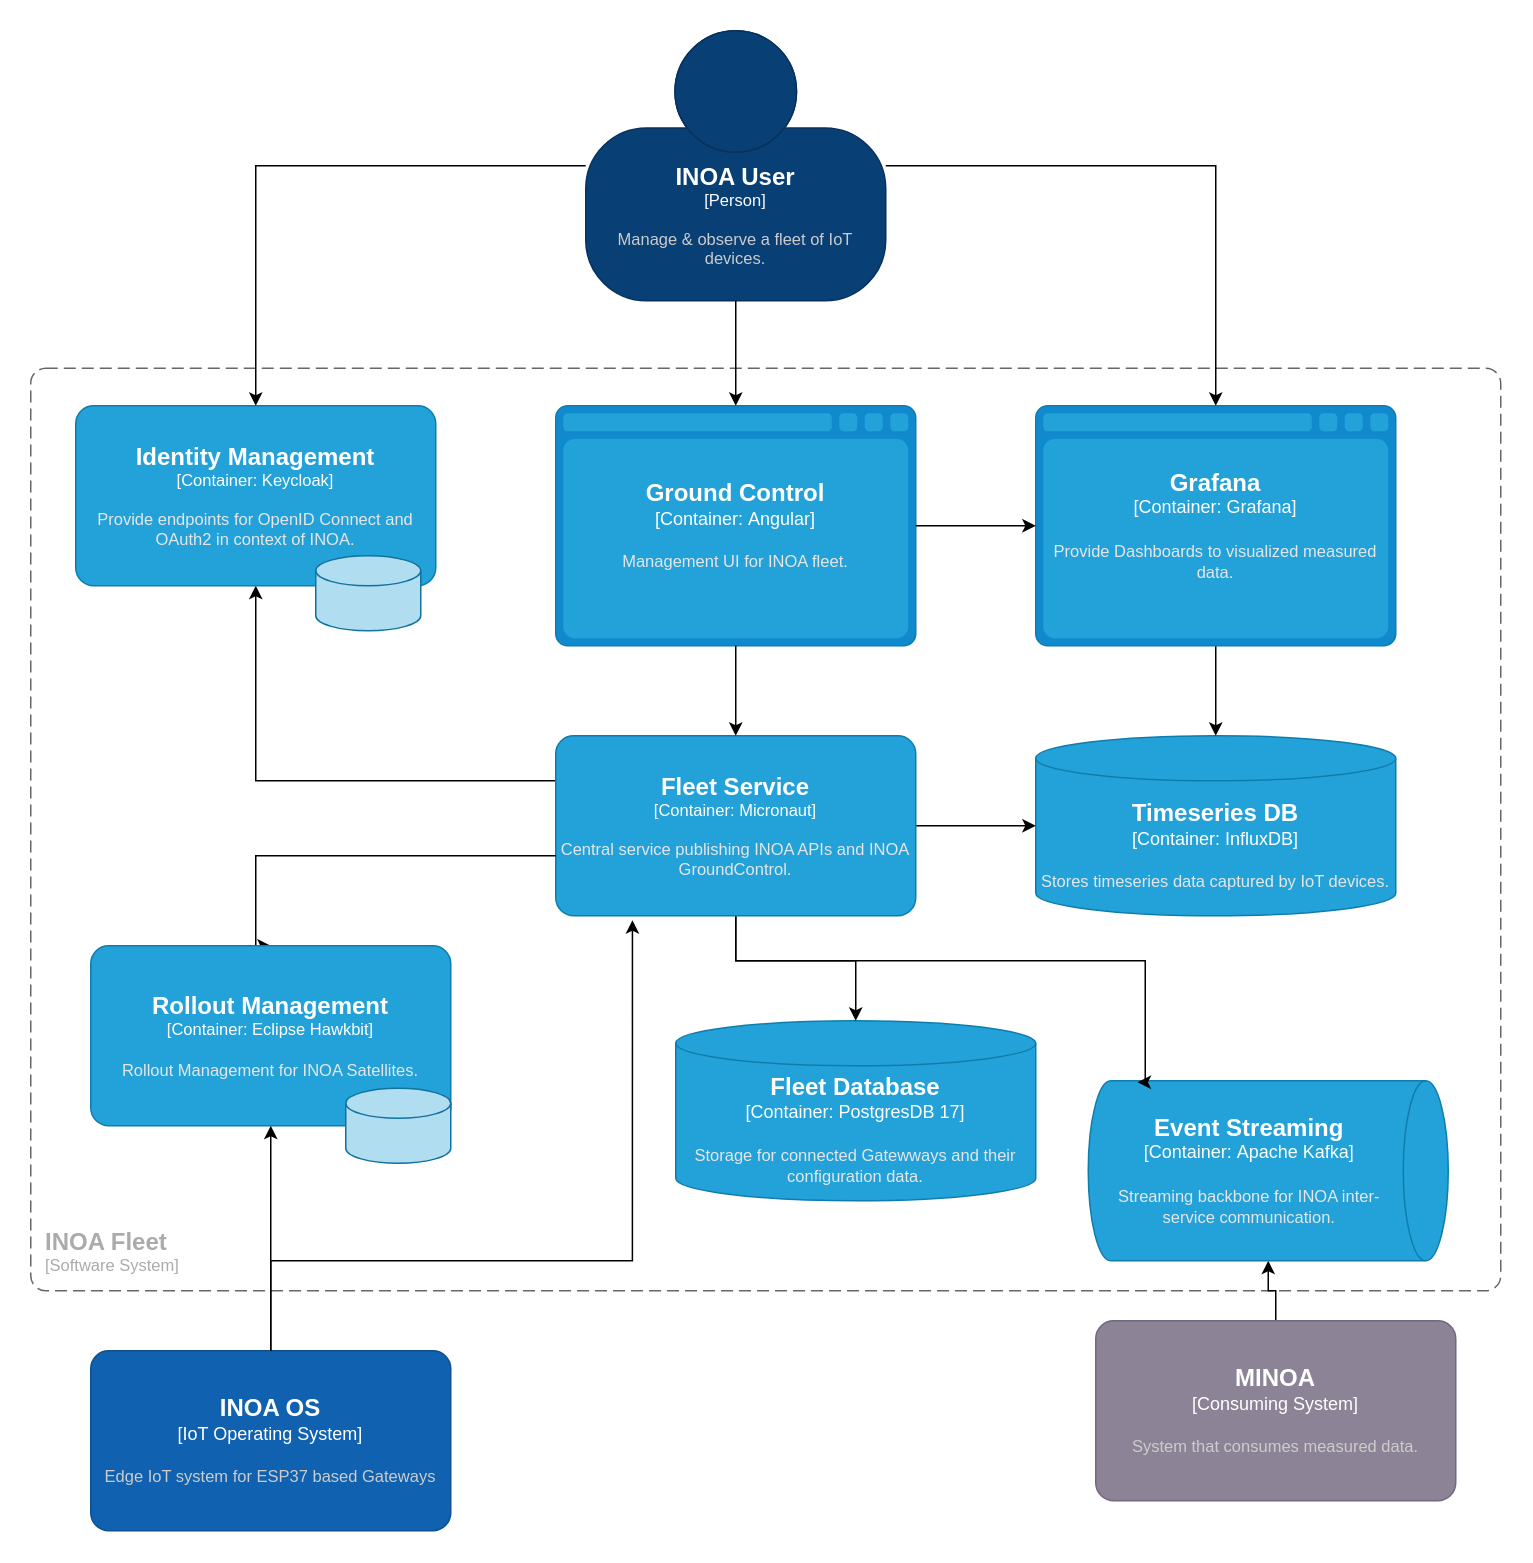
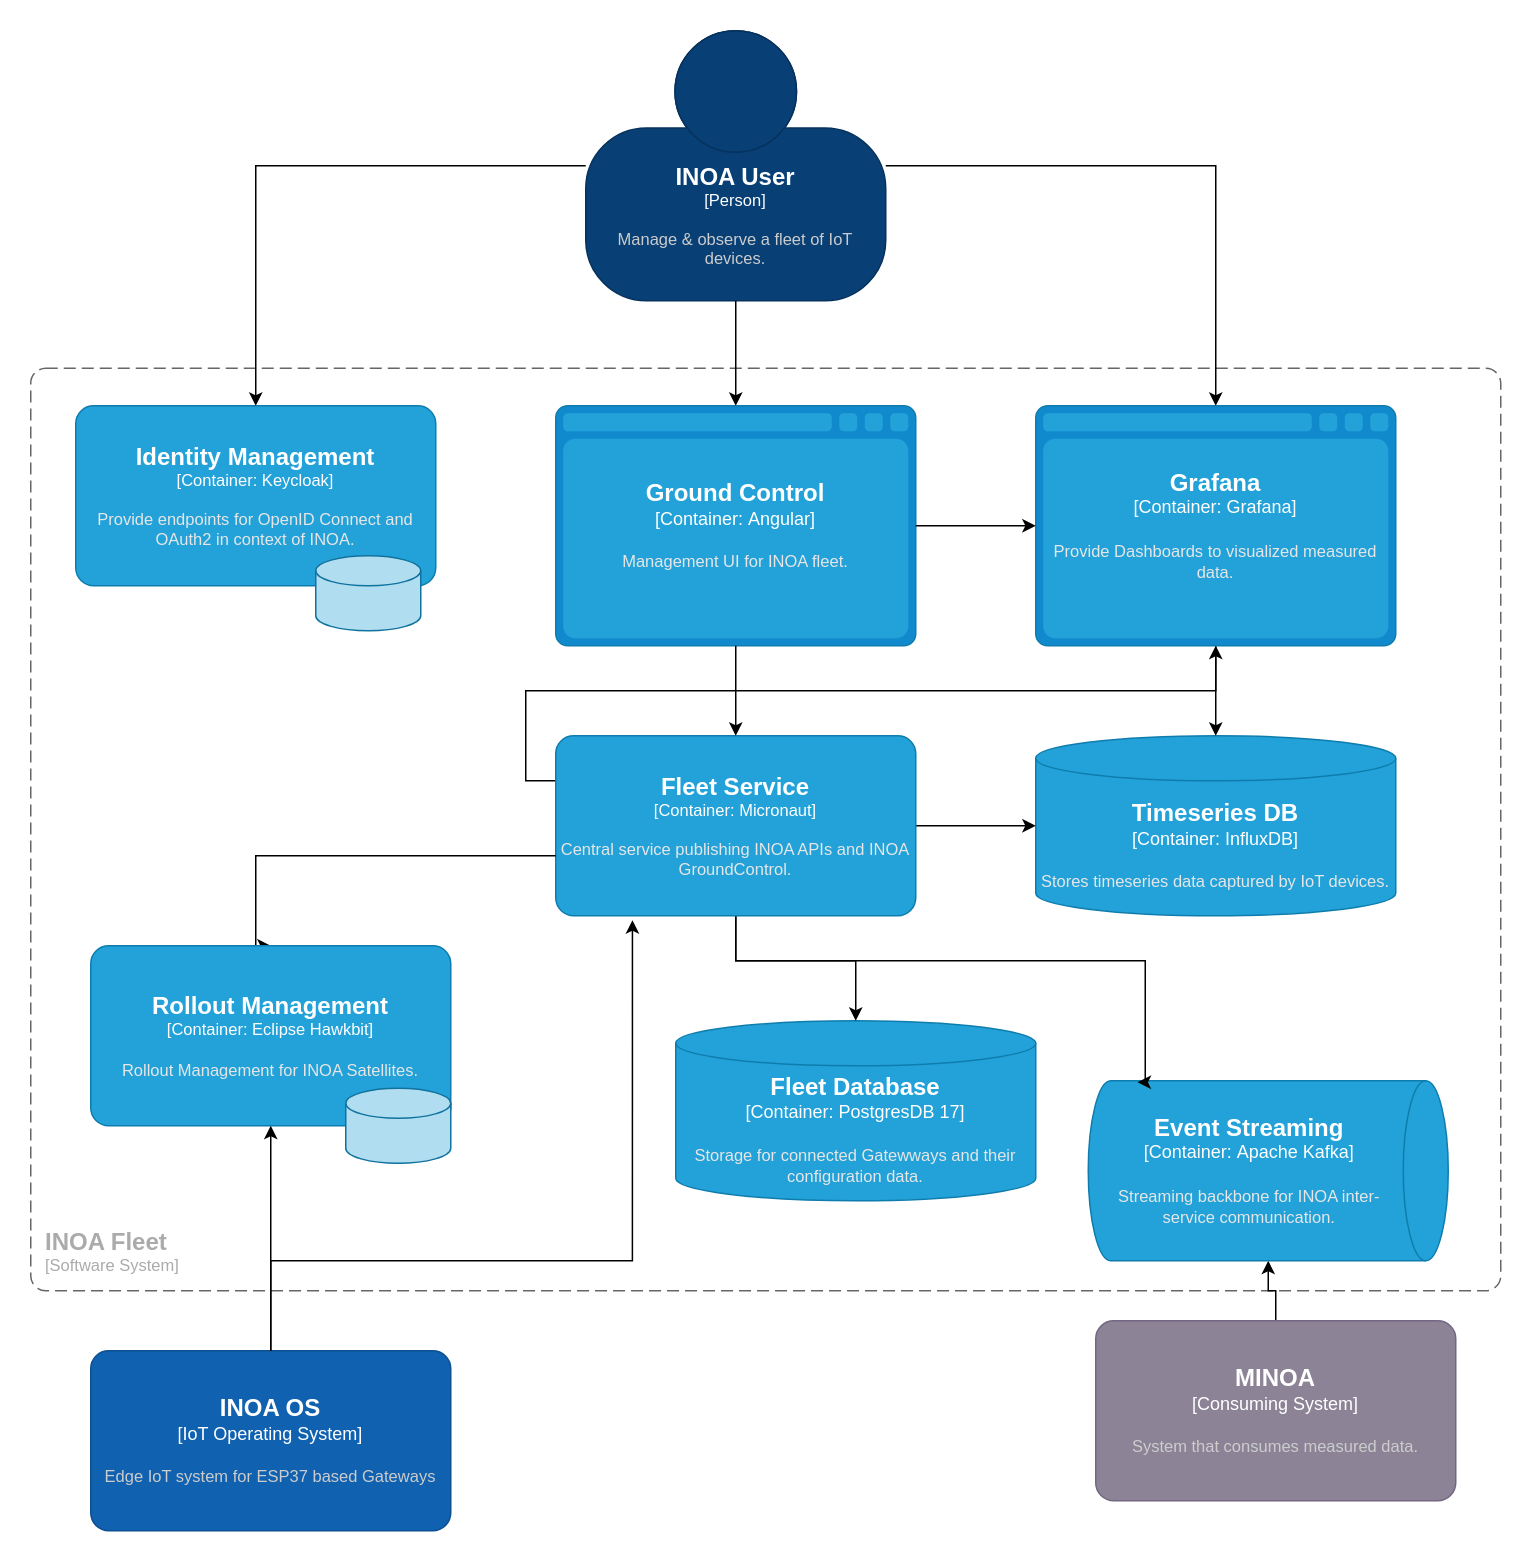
(300, 781) -> (823, 691)
